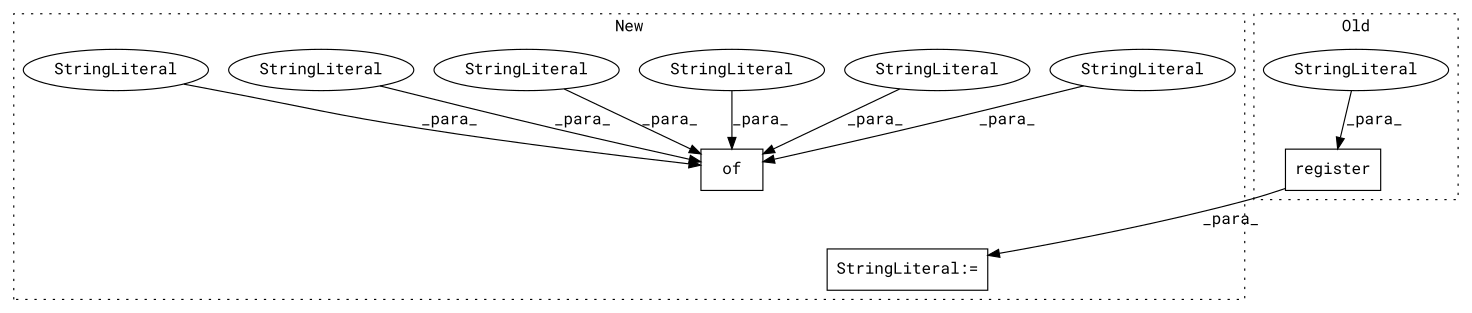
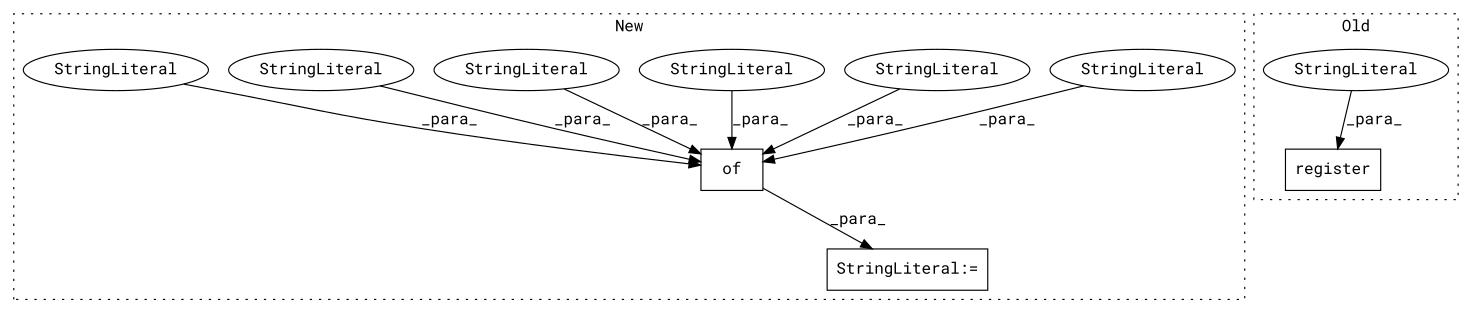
(1143, 225) -> (812, 216)
